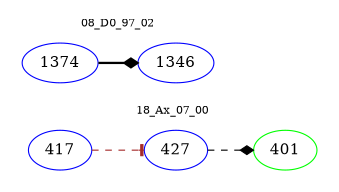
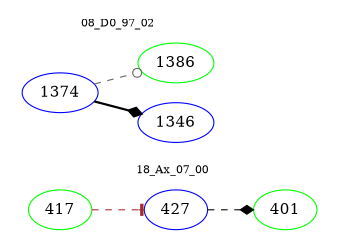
none -> (176, 63)
(60, 150) -> (60, 210)
